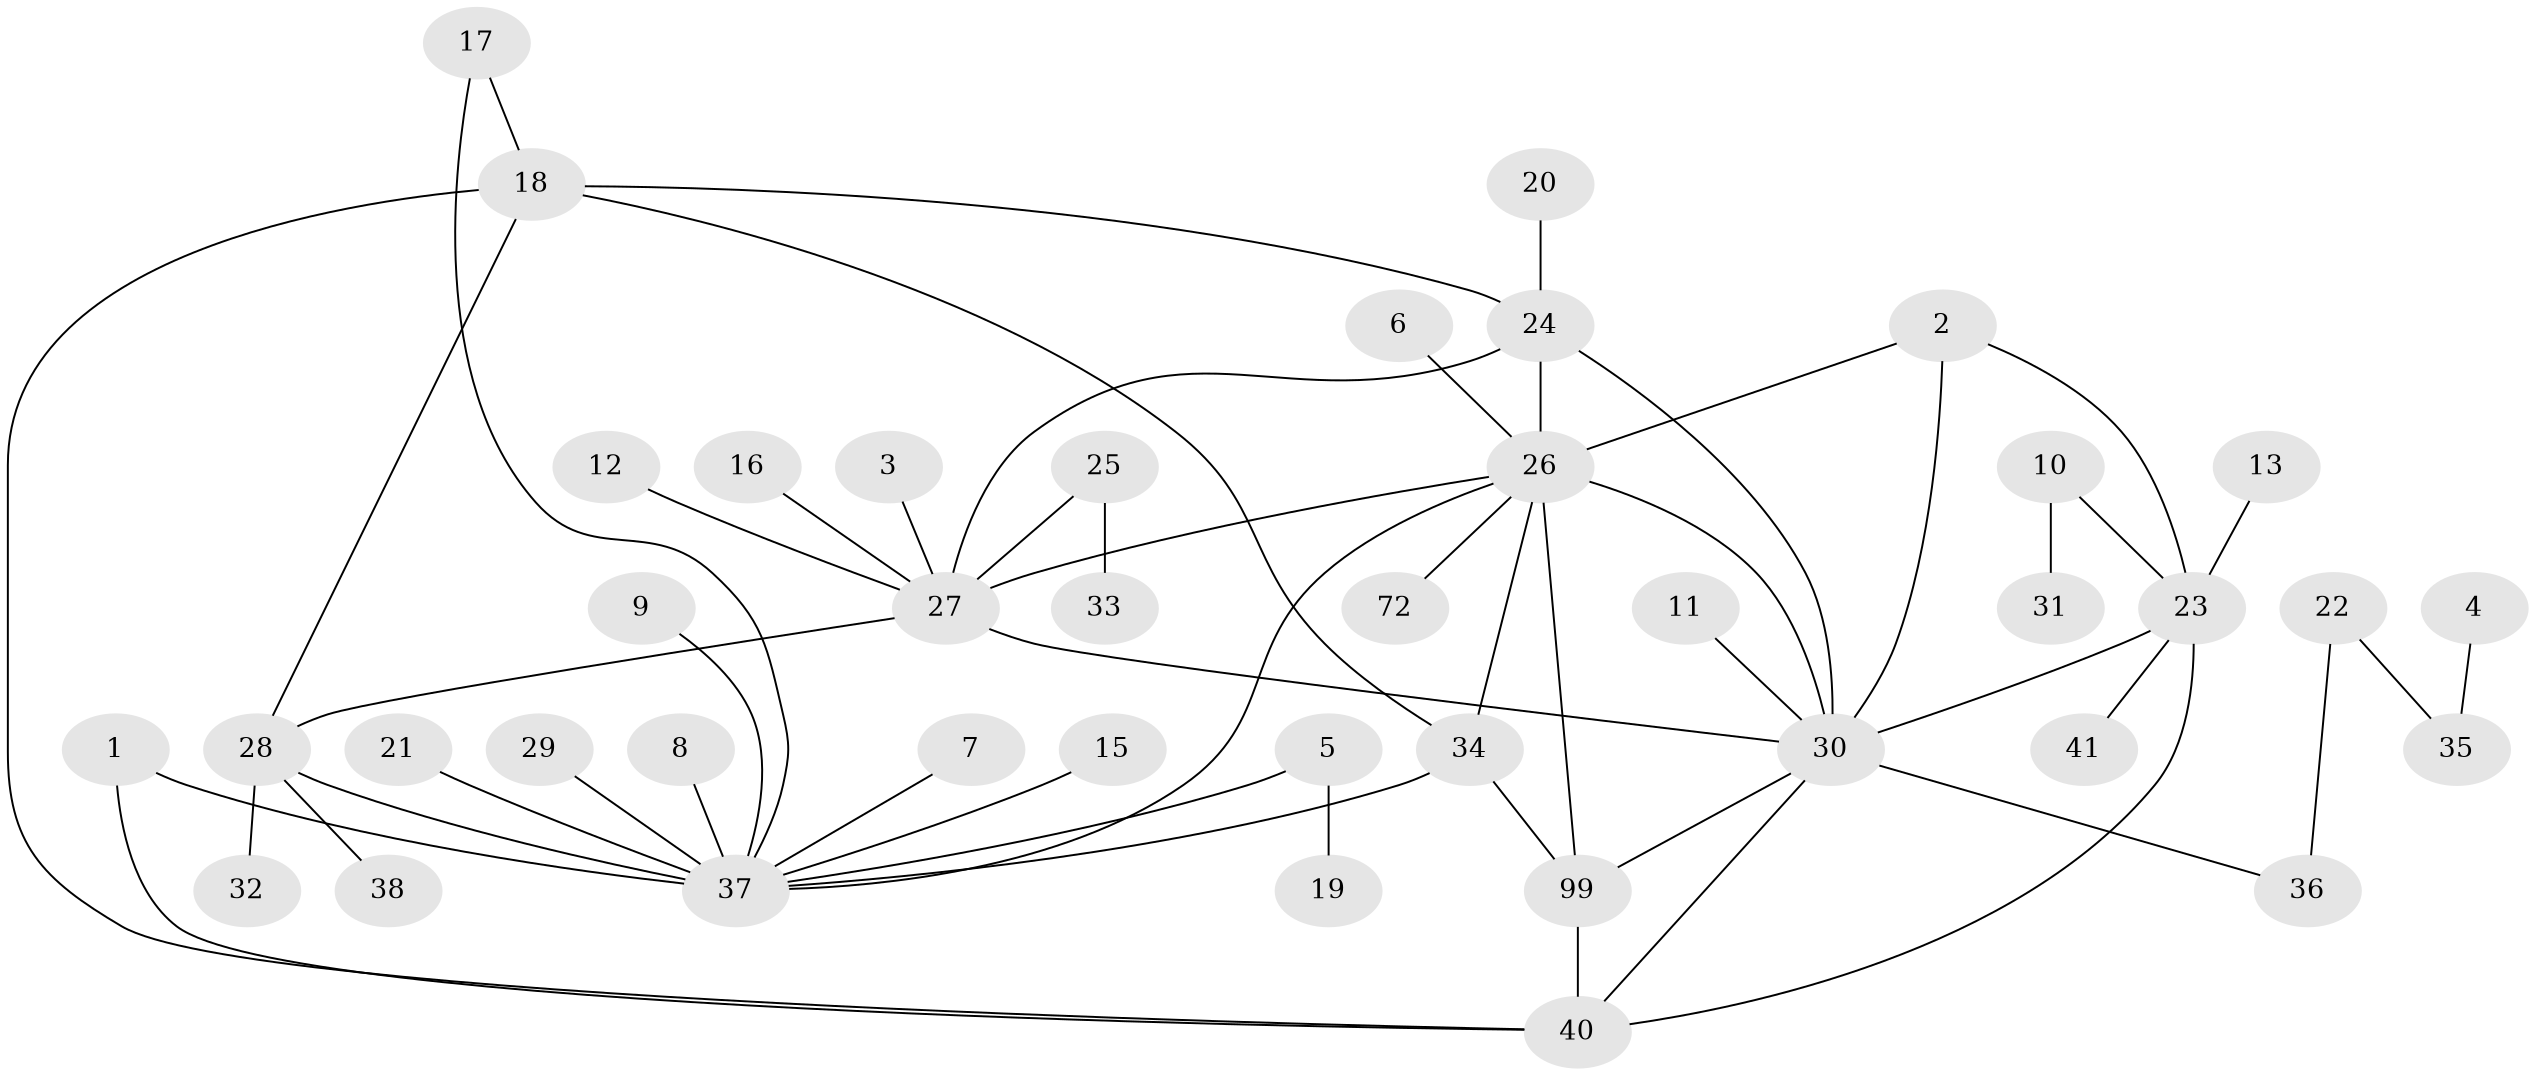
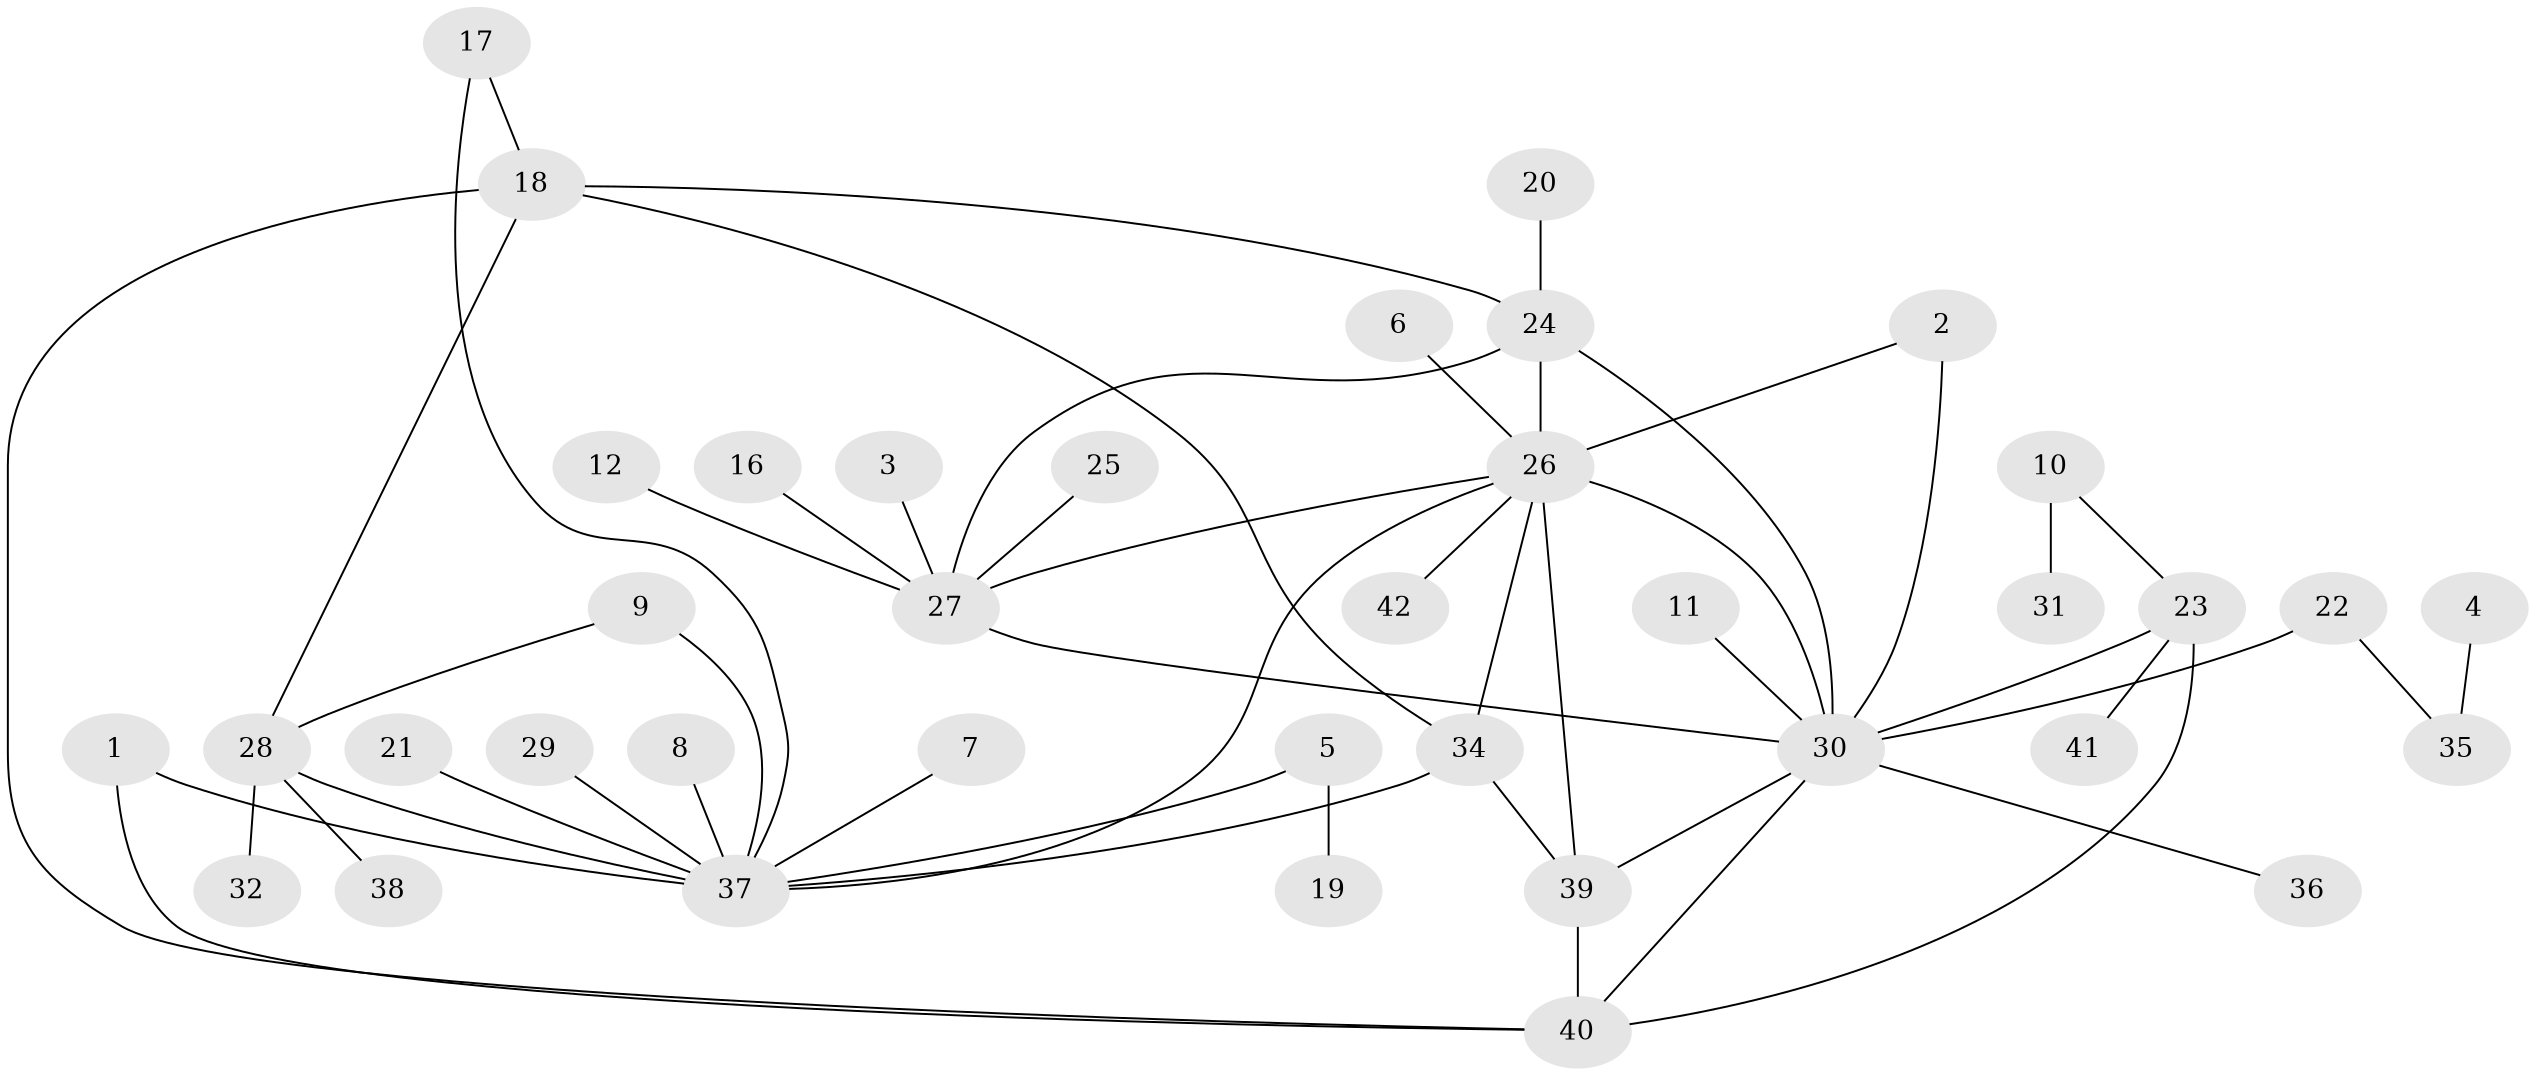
(2120, 430) -> none
(2267, 467) -> none
(1105, 608) -> none
(1395, 608) -> (1395, 608)
(594, 665) -> (445, 671)
(1113, 750) -> none
(2321, 750) -> (2090, 694)
(1578, 891) -> (1578, 891)
